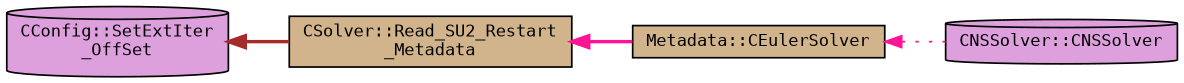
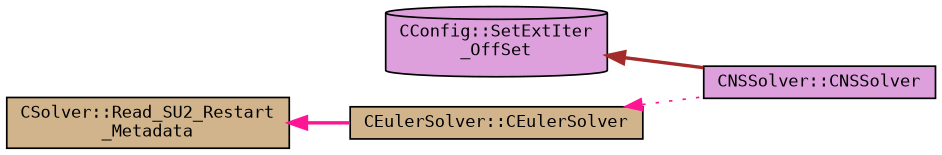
(267, 42) -> (664, 63)
(759, 42) -> (497, 123)
(1062, 42) -> (820, 82)
